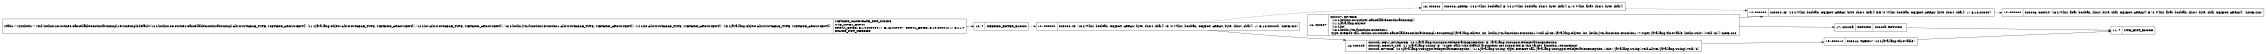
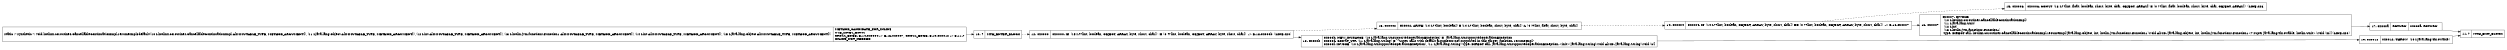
(1750, 17) -> (1915, 25)
(1348, 24) -> (1959, 24)
(1007, 26) -> (1003, 34)
